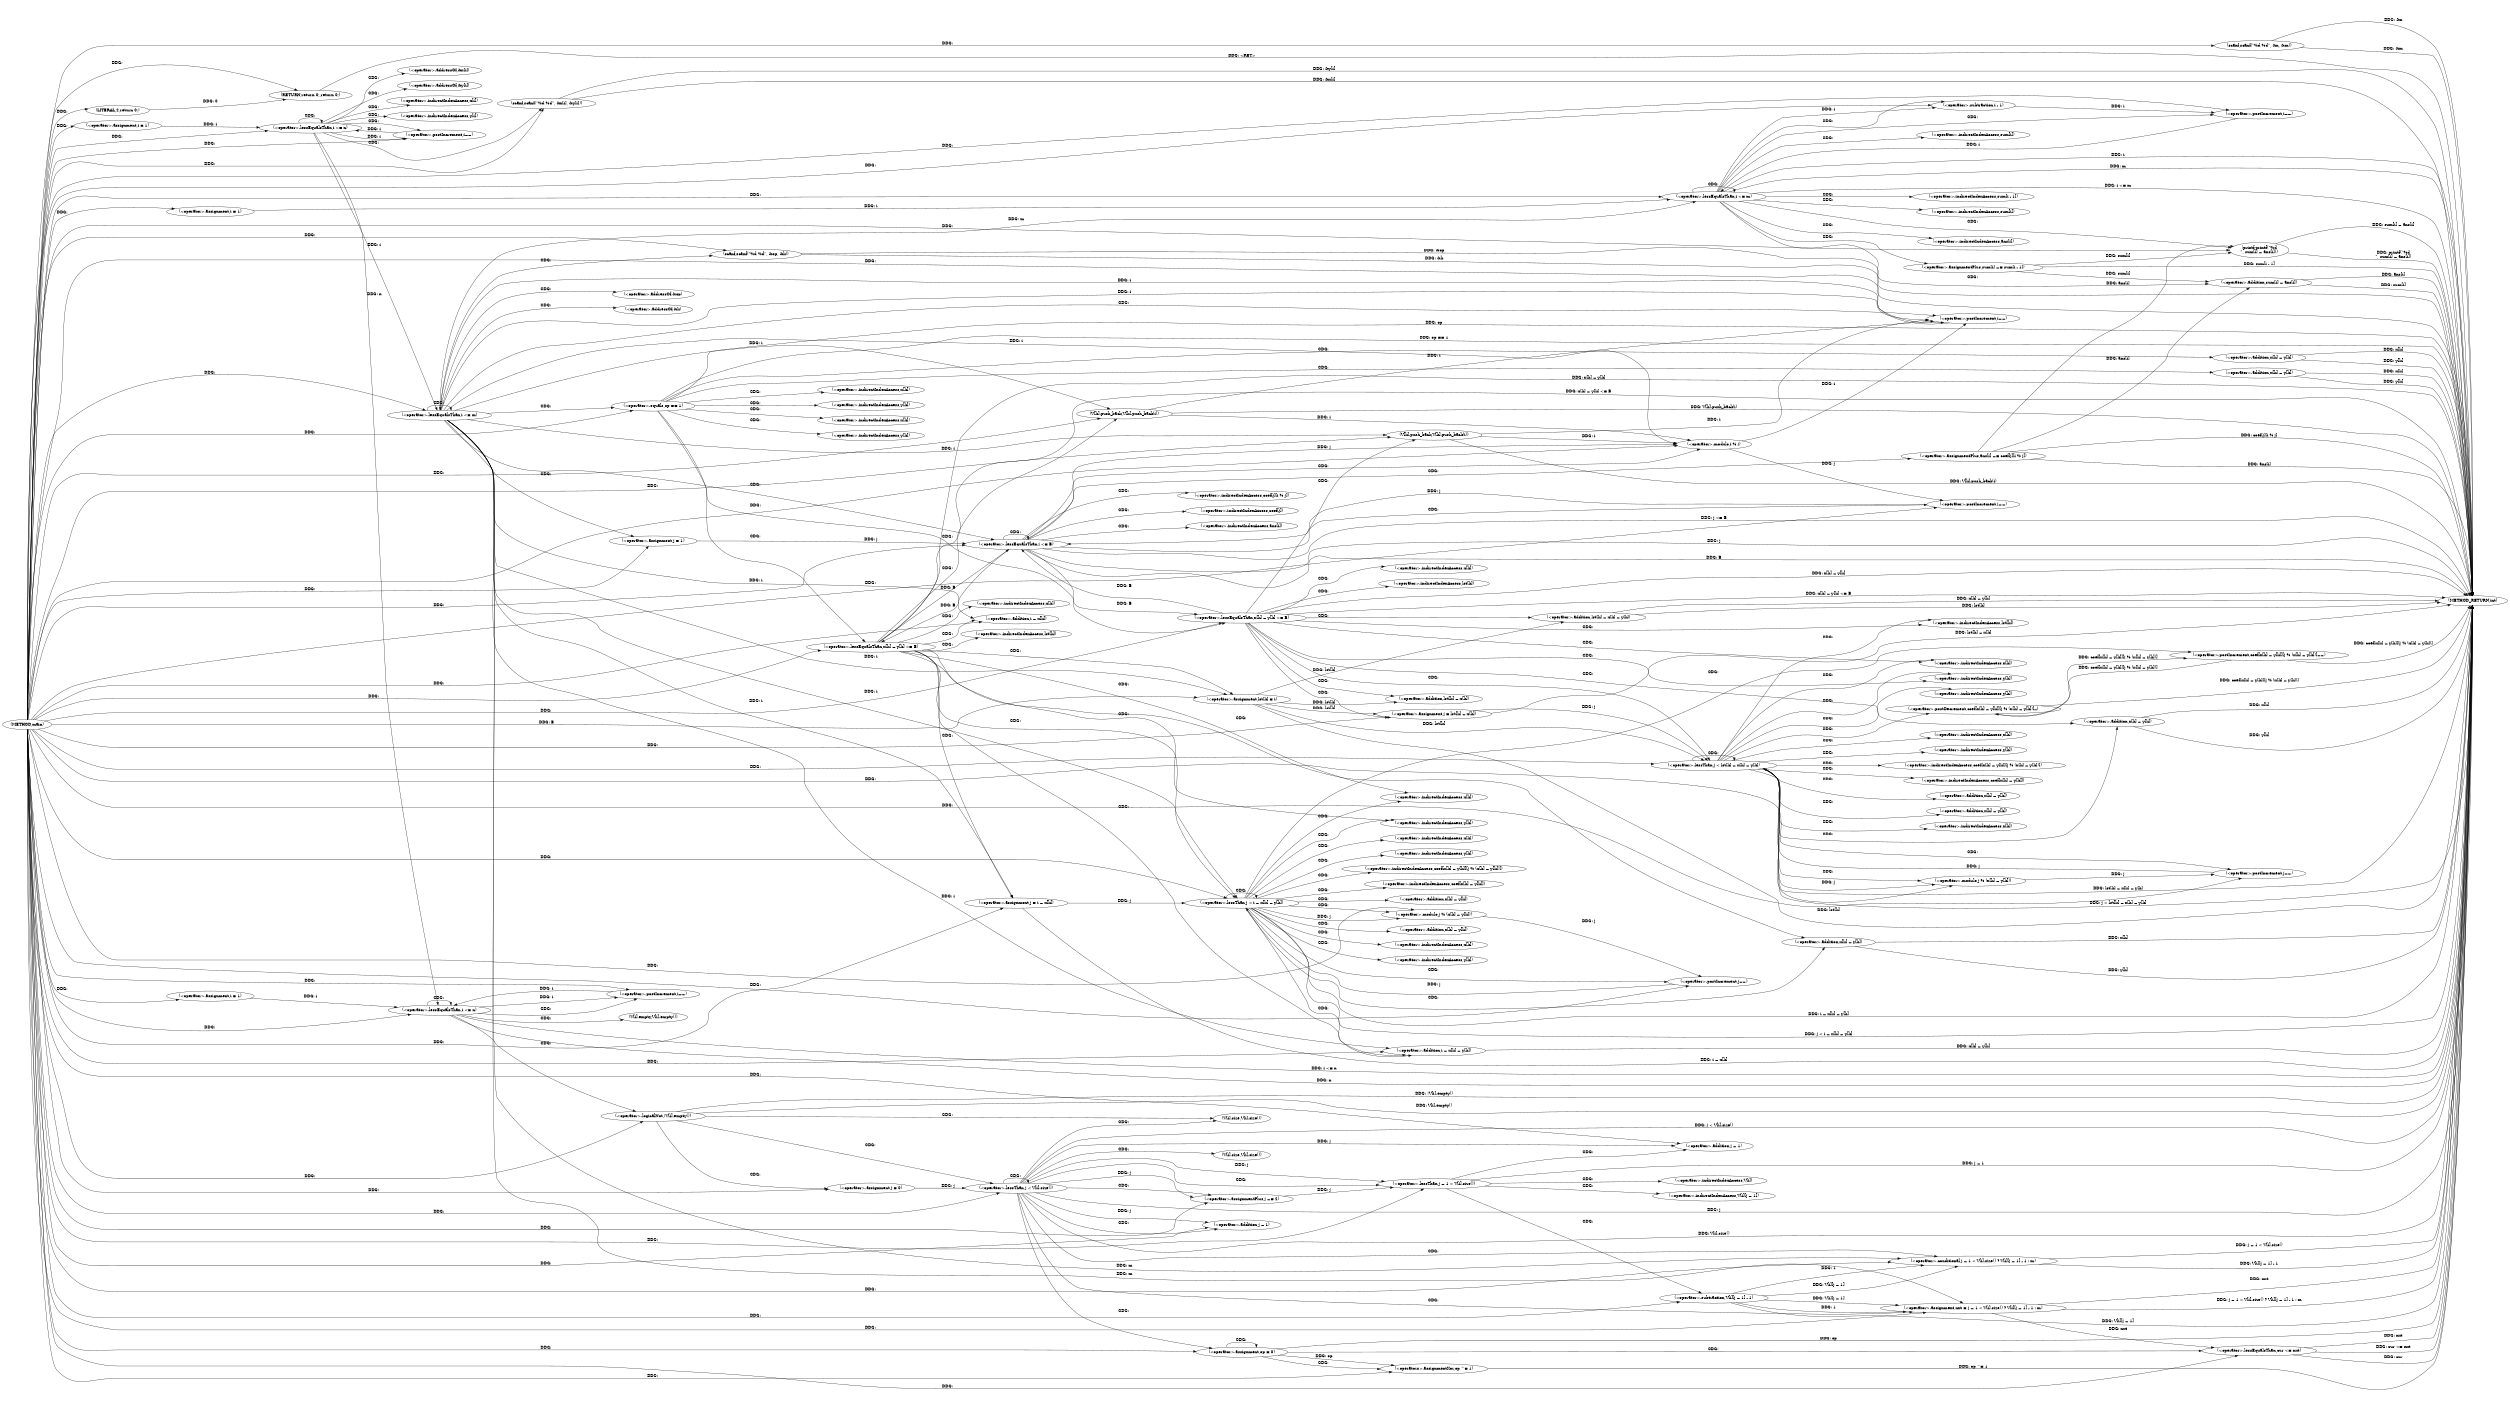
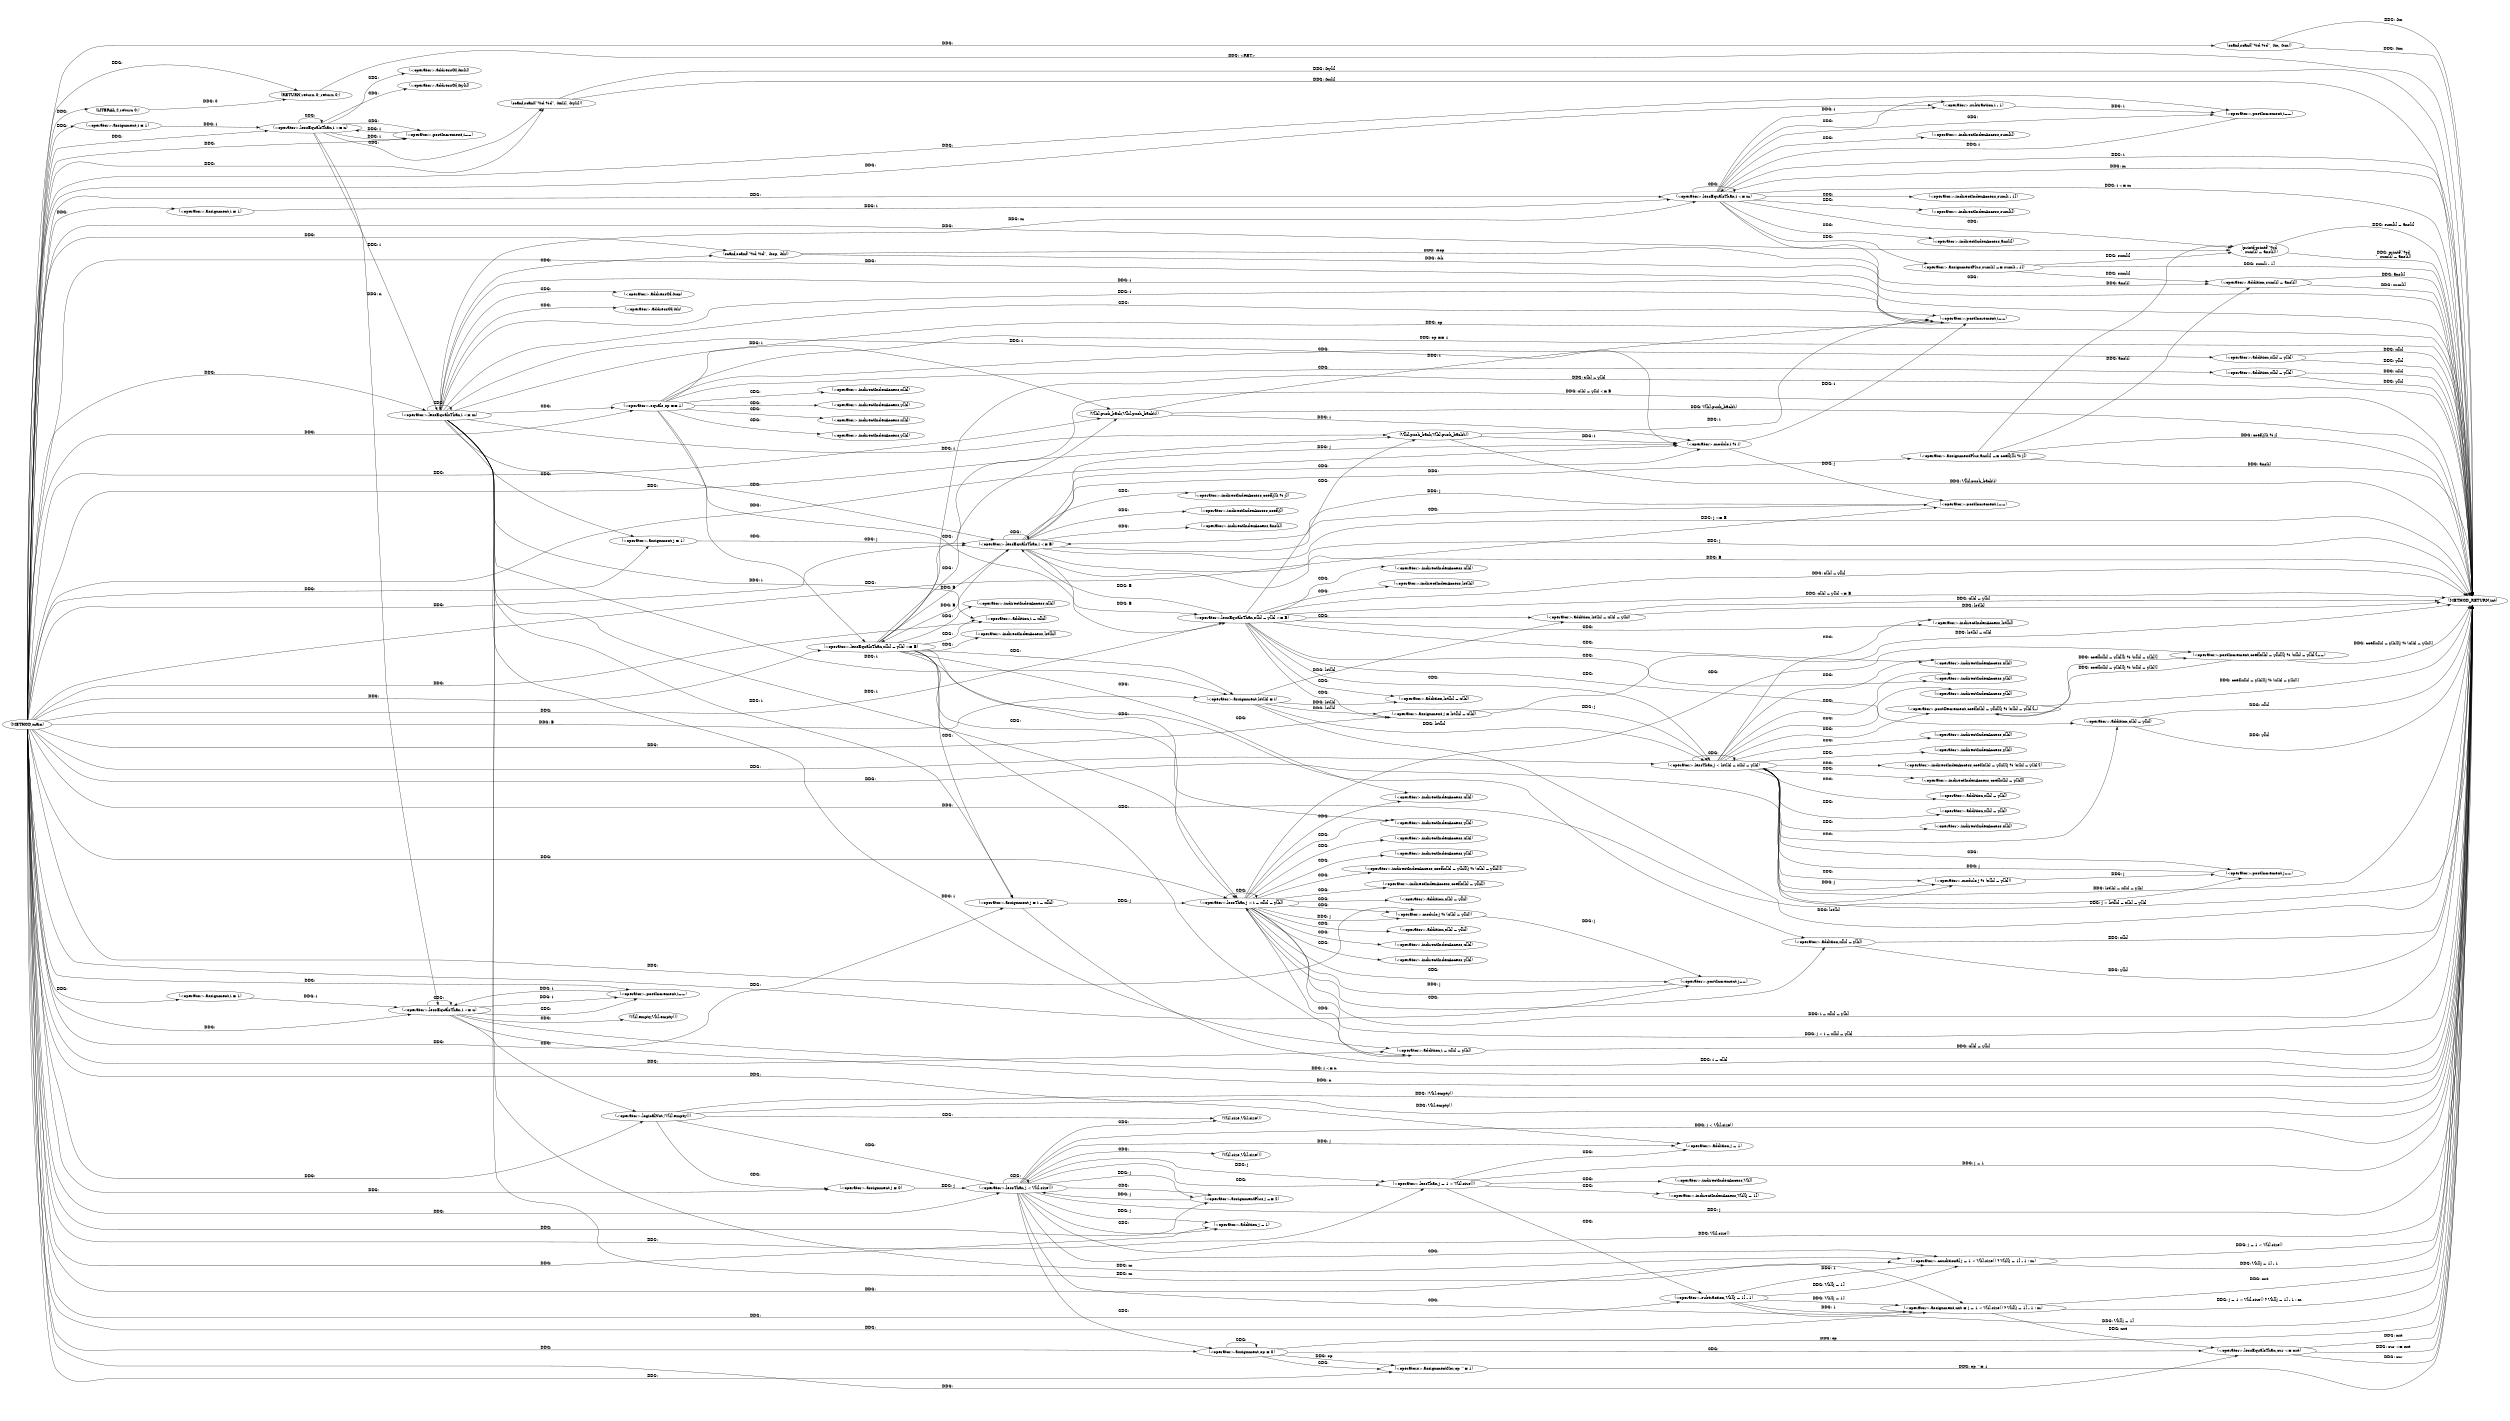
(439, 101) -> none
(439, 116) -> none
(1434, 471) -> (1434, 471)
(871, 540) -> (871, 540)
(1337, 1192) -> (1118, 1199)
